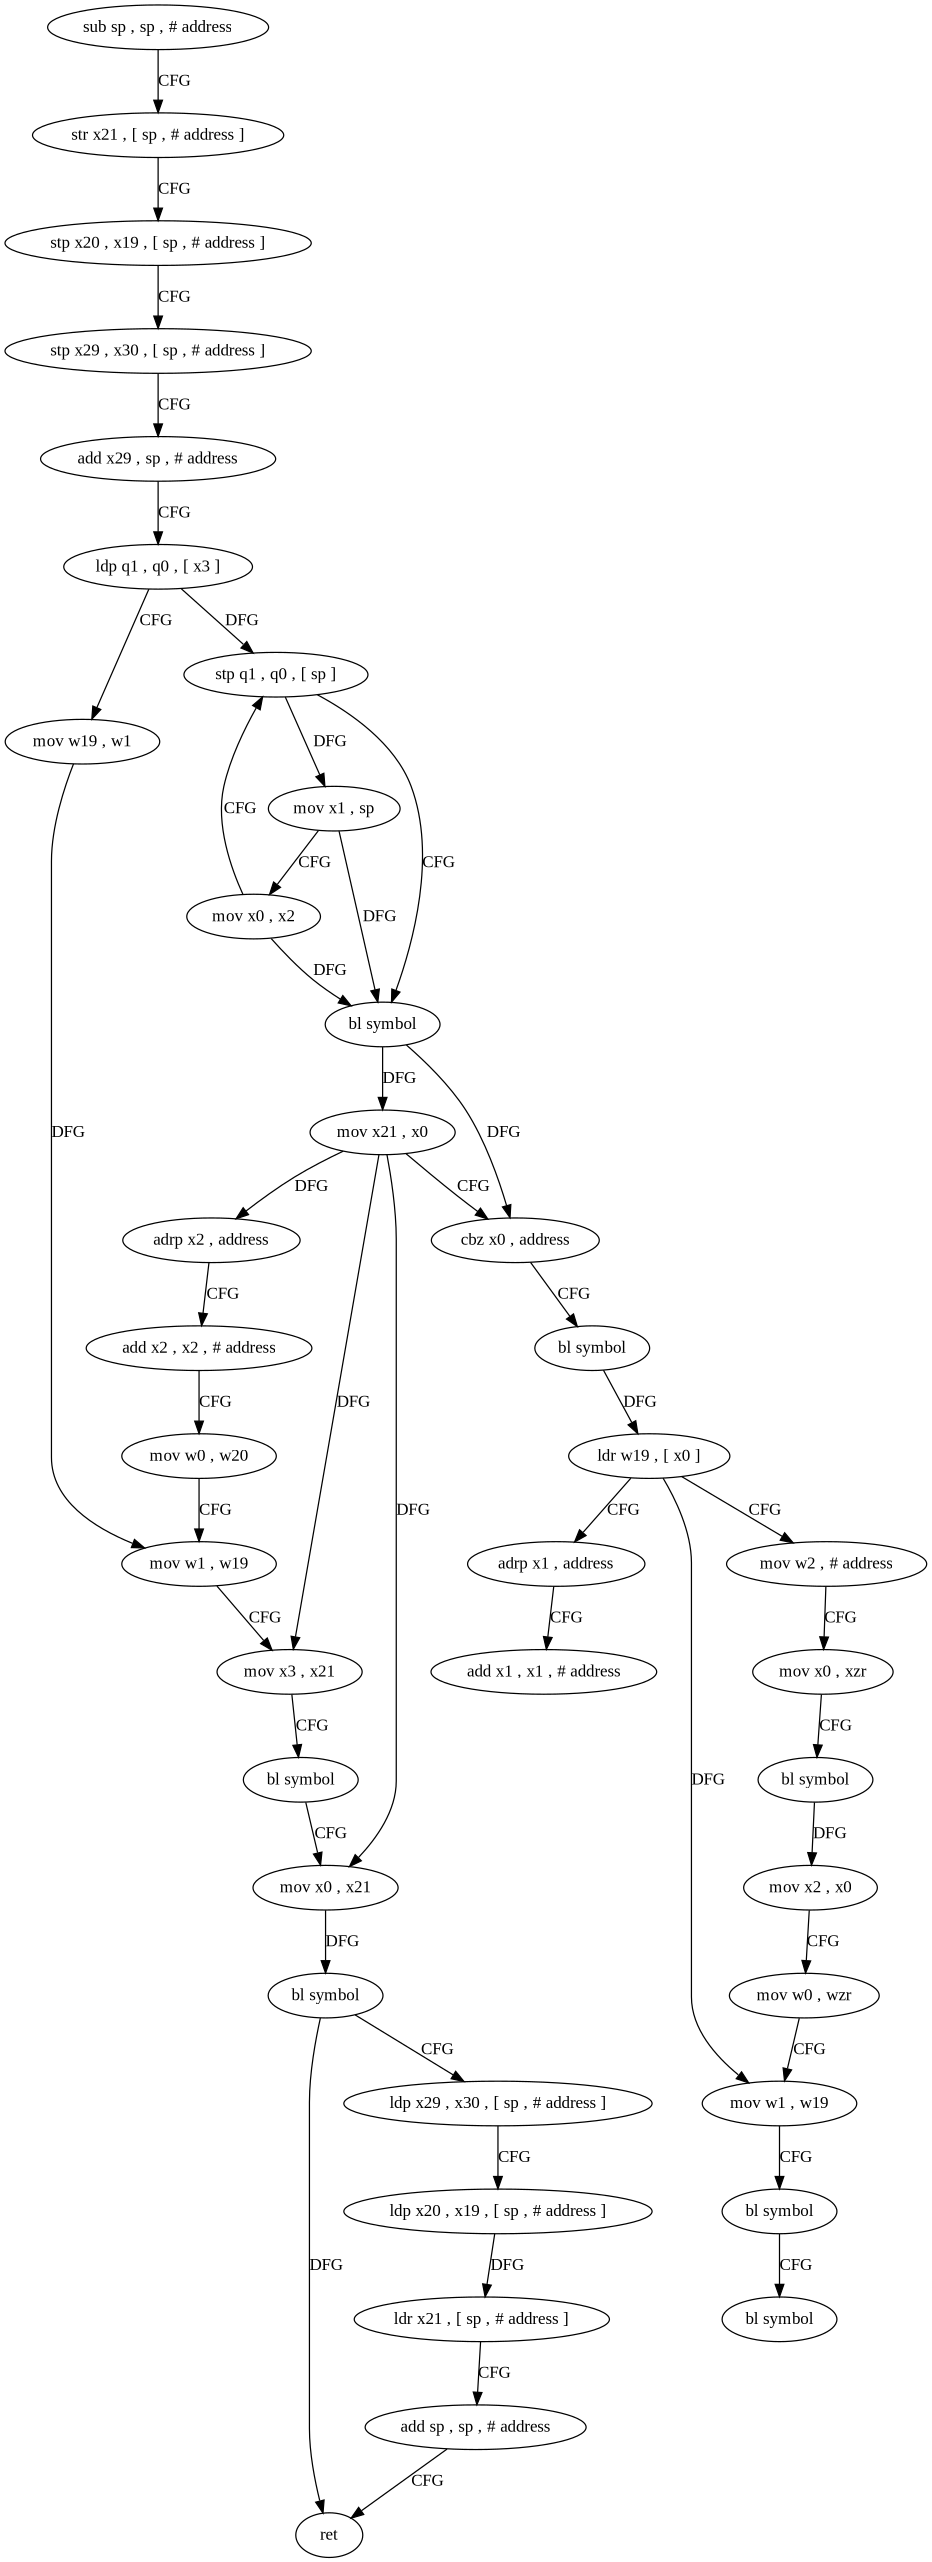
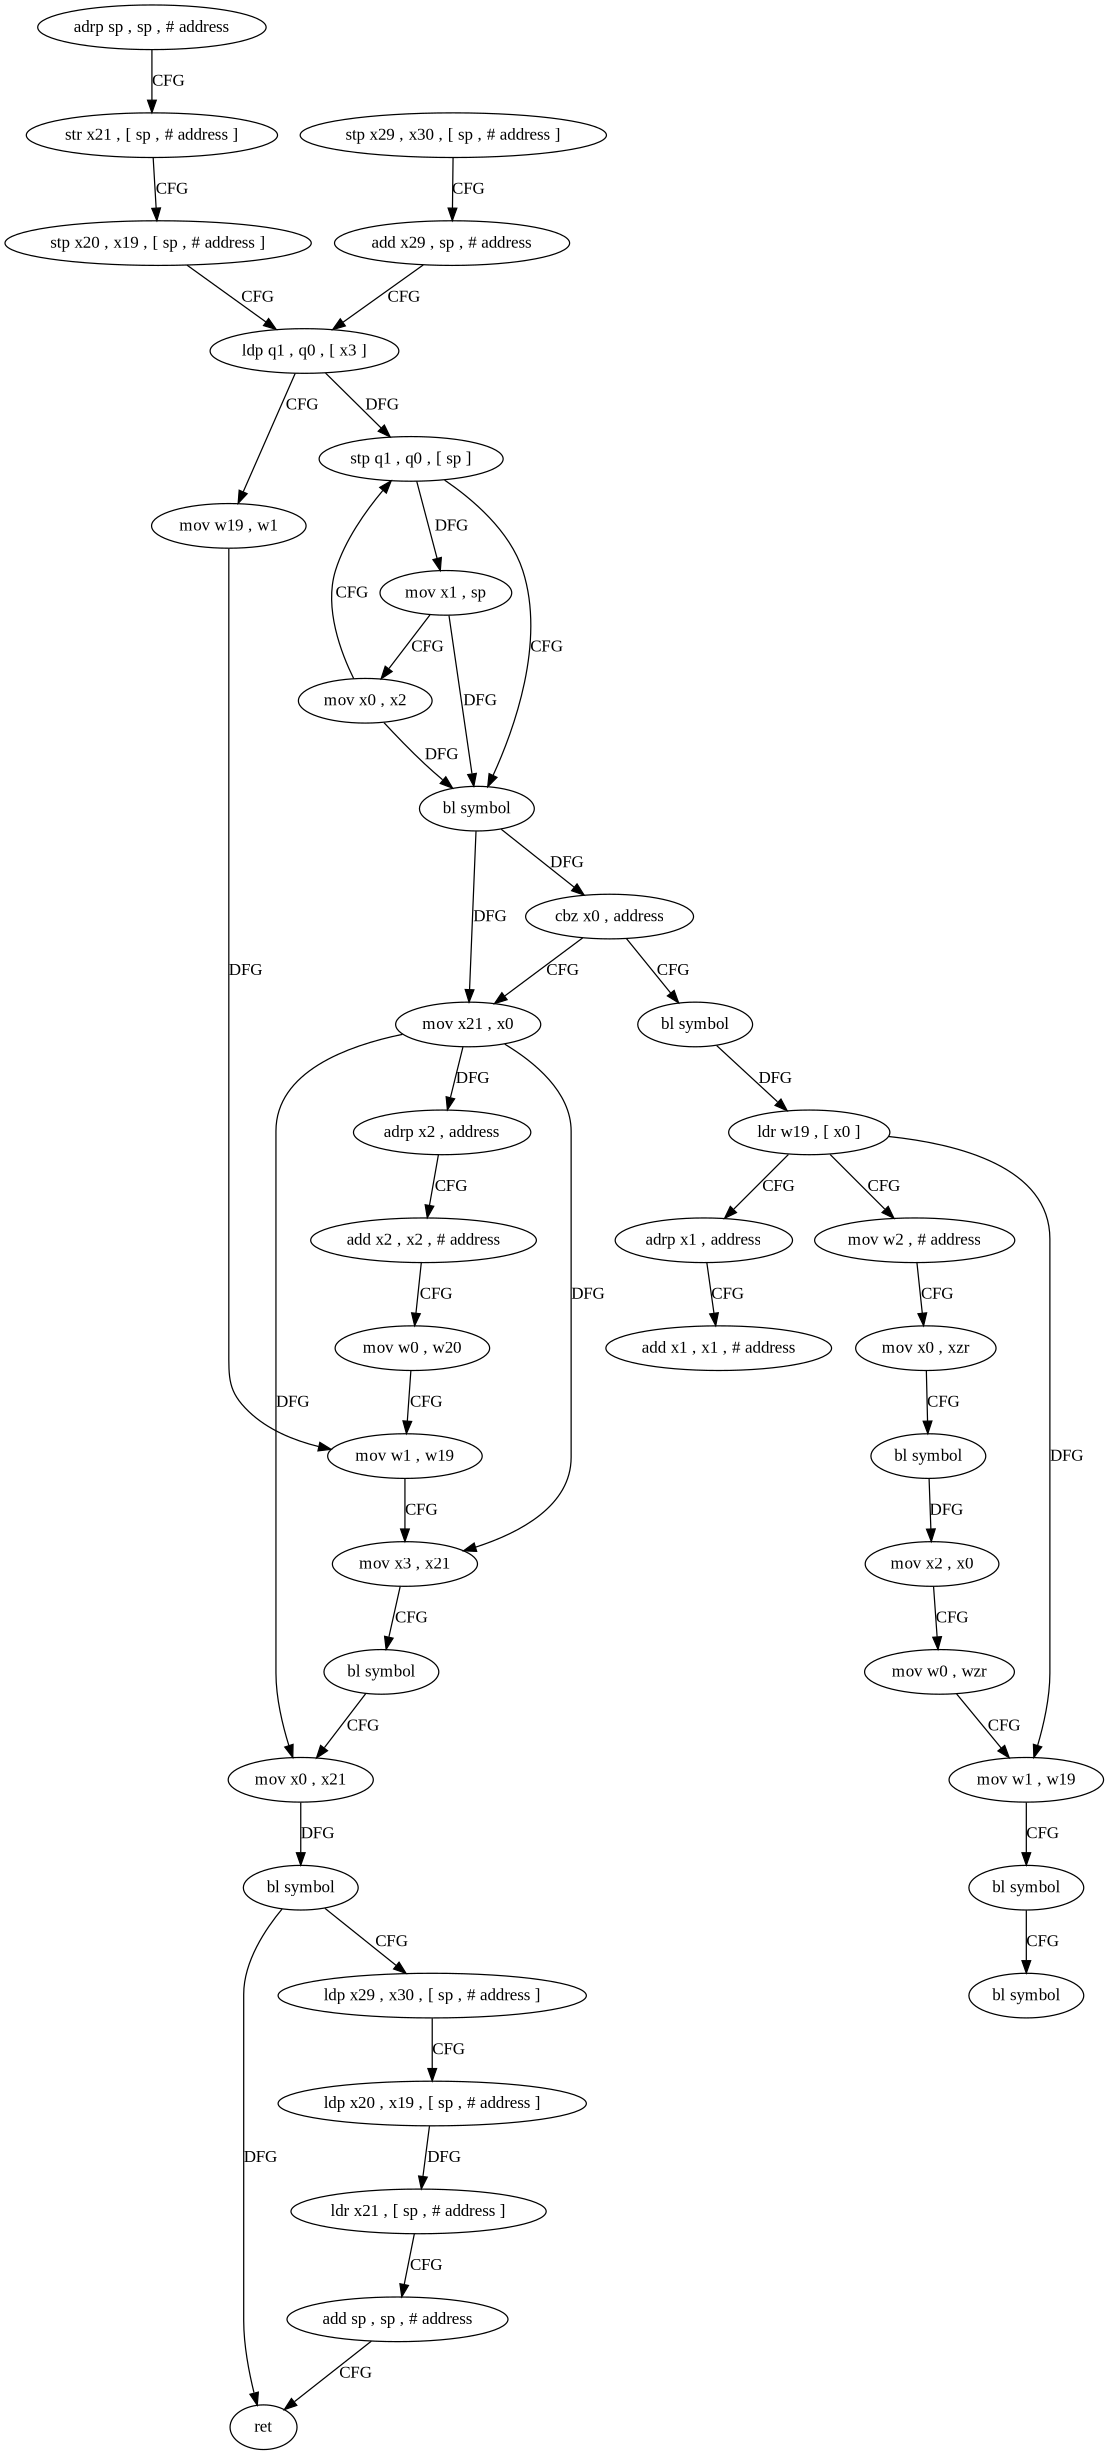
(158, 27) -> (152, 27)
(158, 291) -> (227, 294)
(442, 1183) -> (544, 967)
